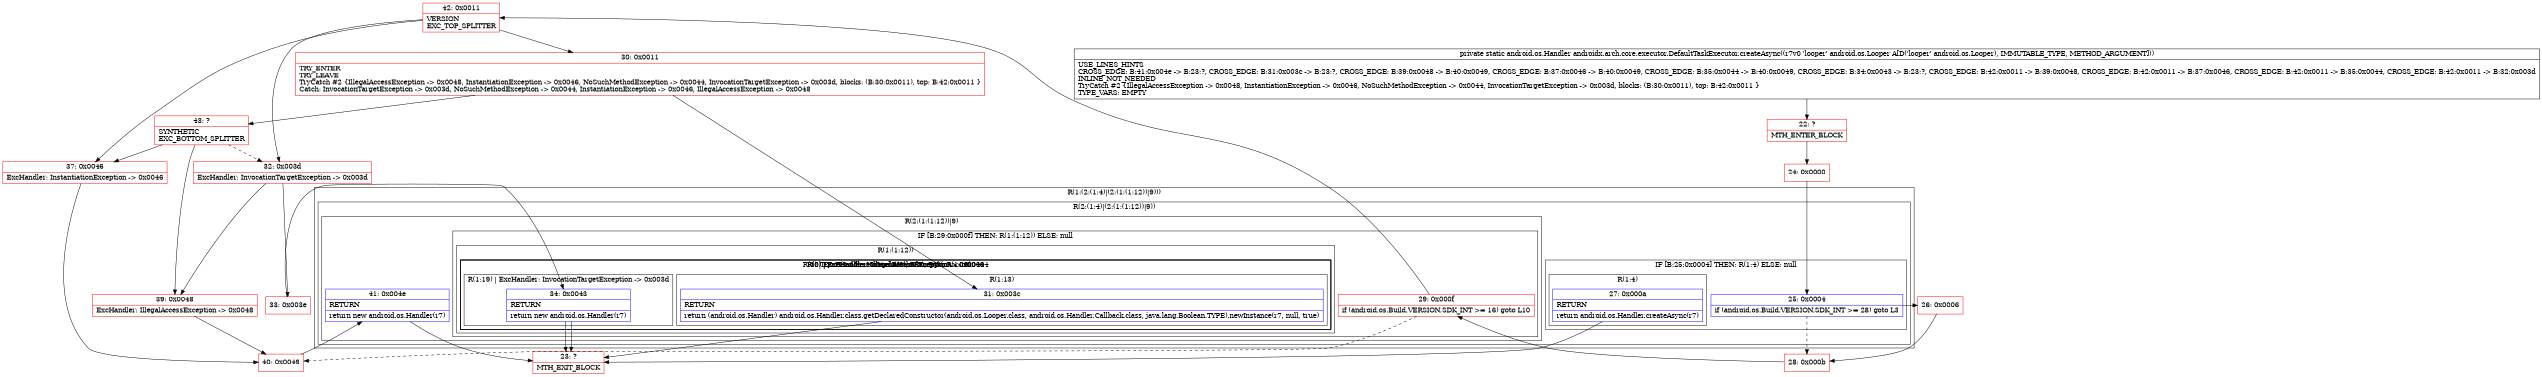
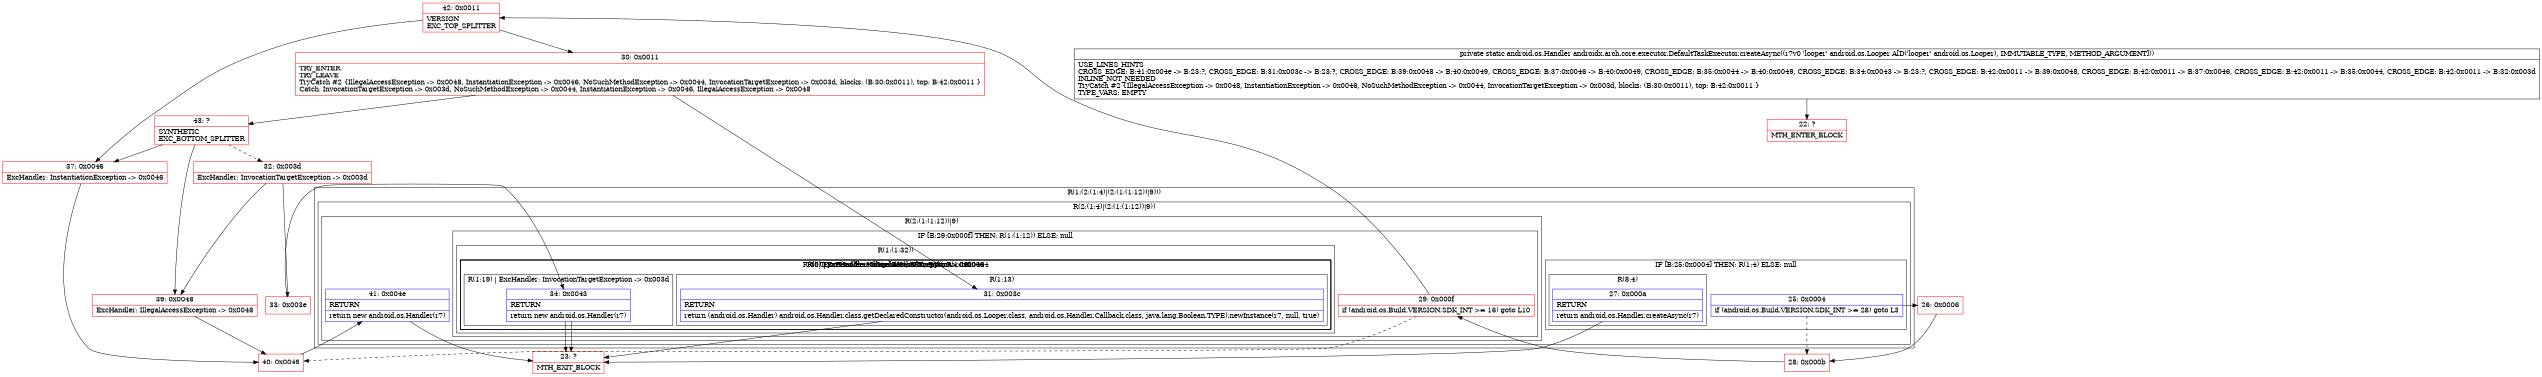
(296, 46) -> none
(1807, 173) -> none
(896, 251) -> (896, 251)
(1628, 280) -> (1628, 280)
